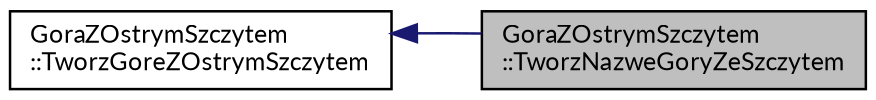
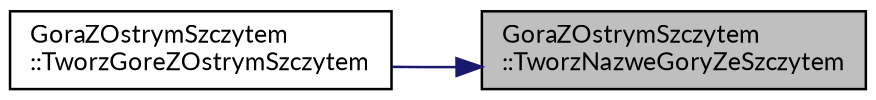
(449, 33) -> (424, 67)
